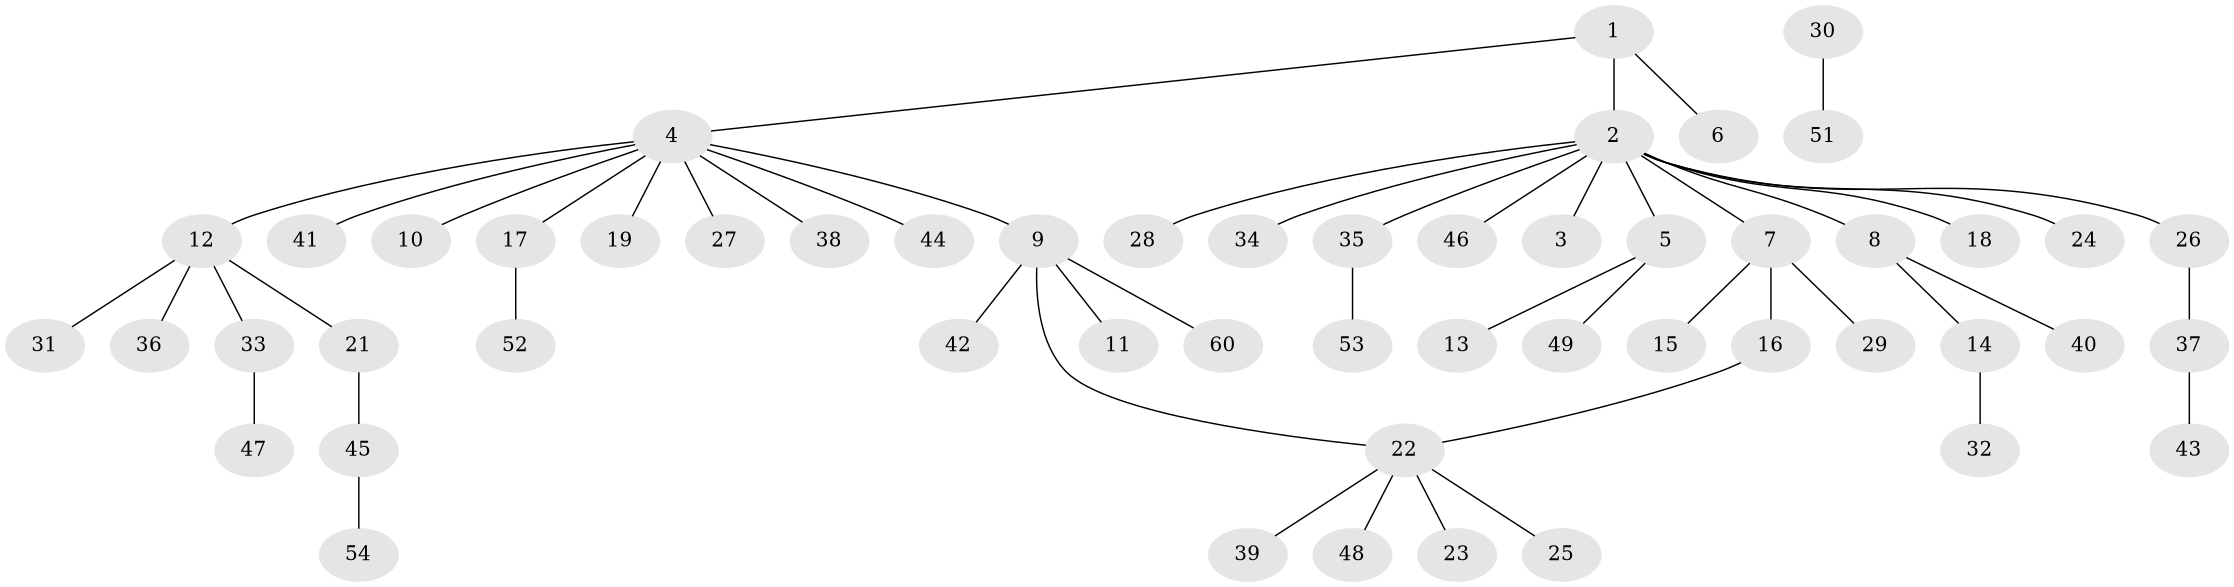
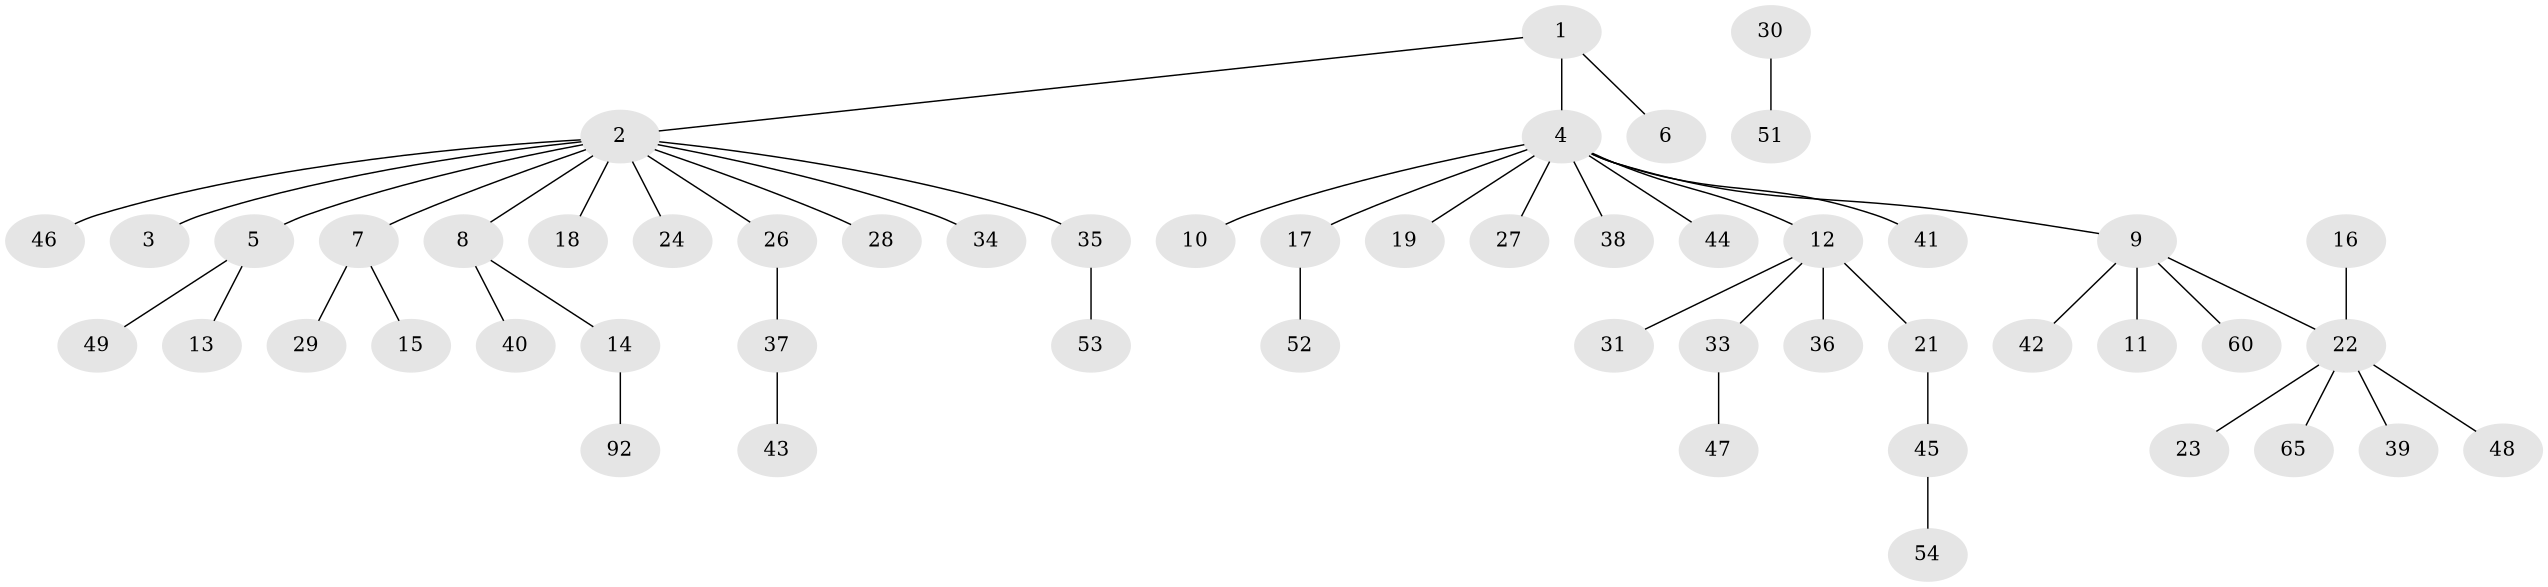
(1771, 294) -> none
(1980, 450) -> (620, 450)
(1562, 555) -> (2294, 450)
